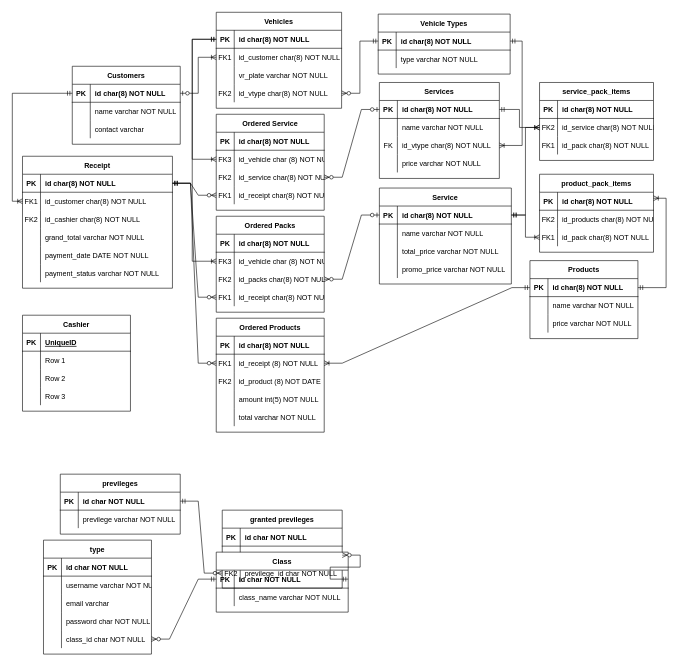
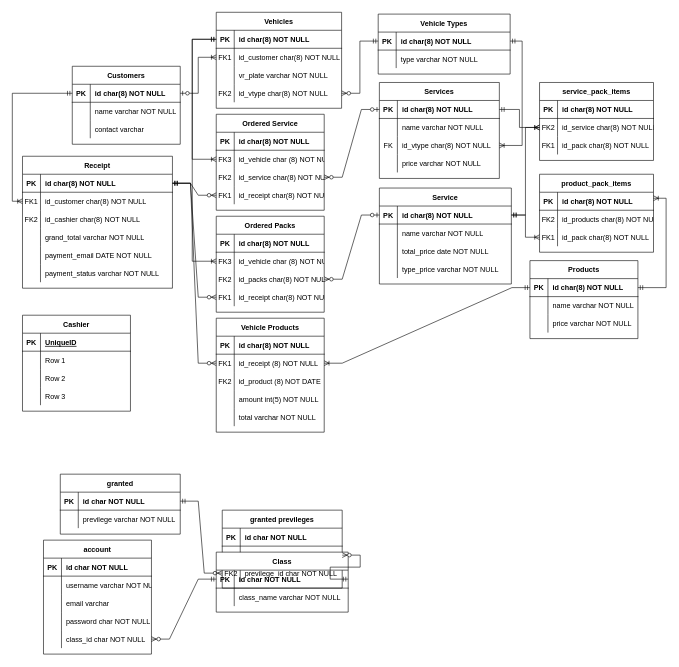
(454, 251) -> (448, 251)
(95, 256) -> (95, 256)
(455, 269) -> (453, 269)
(270, 328) -> (270, 328)
(120, 484) -> (120, 484)
(97, 550) -> (97, 550)
